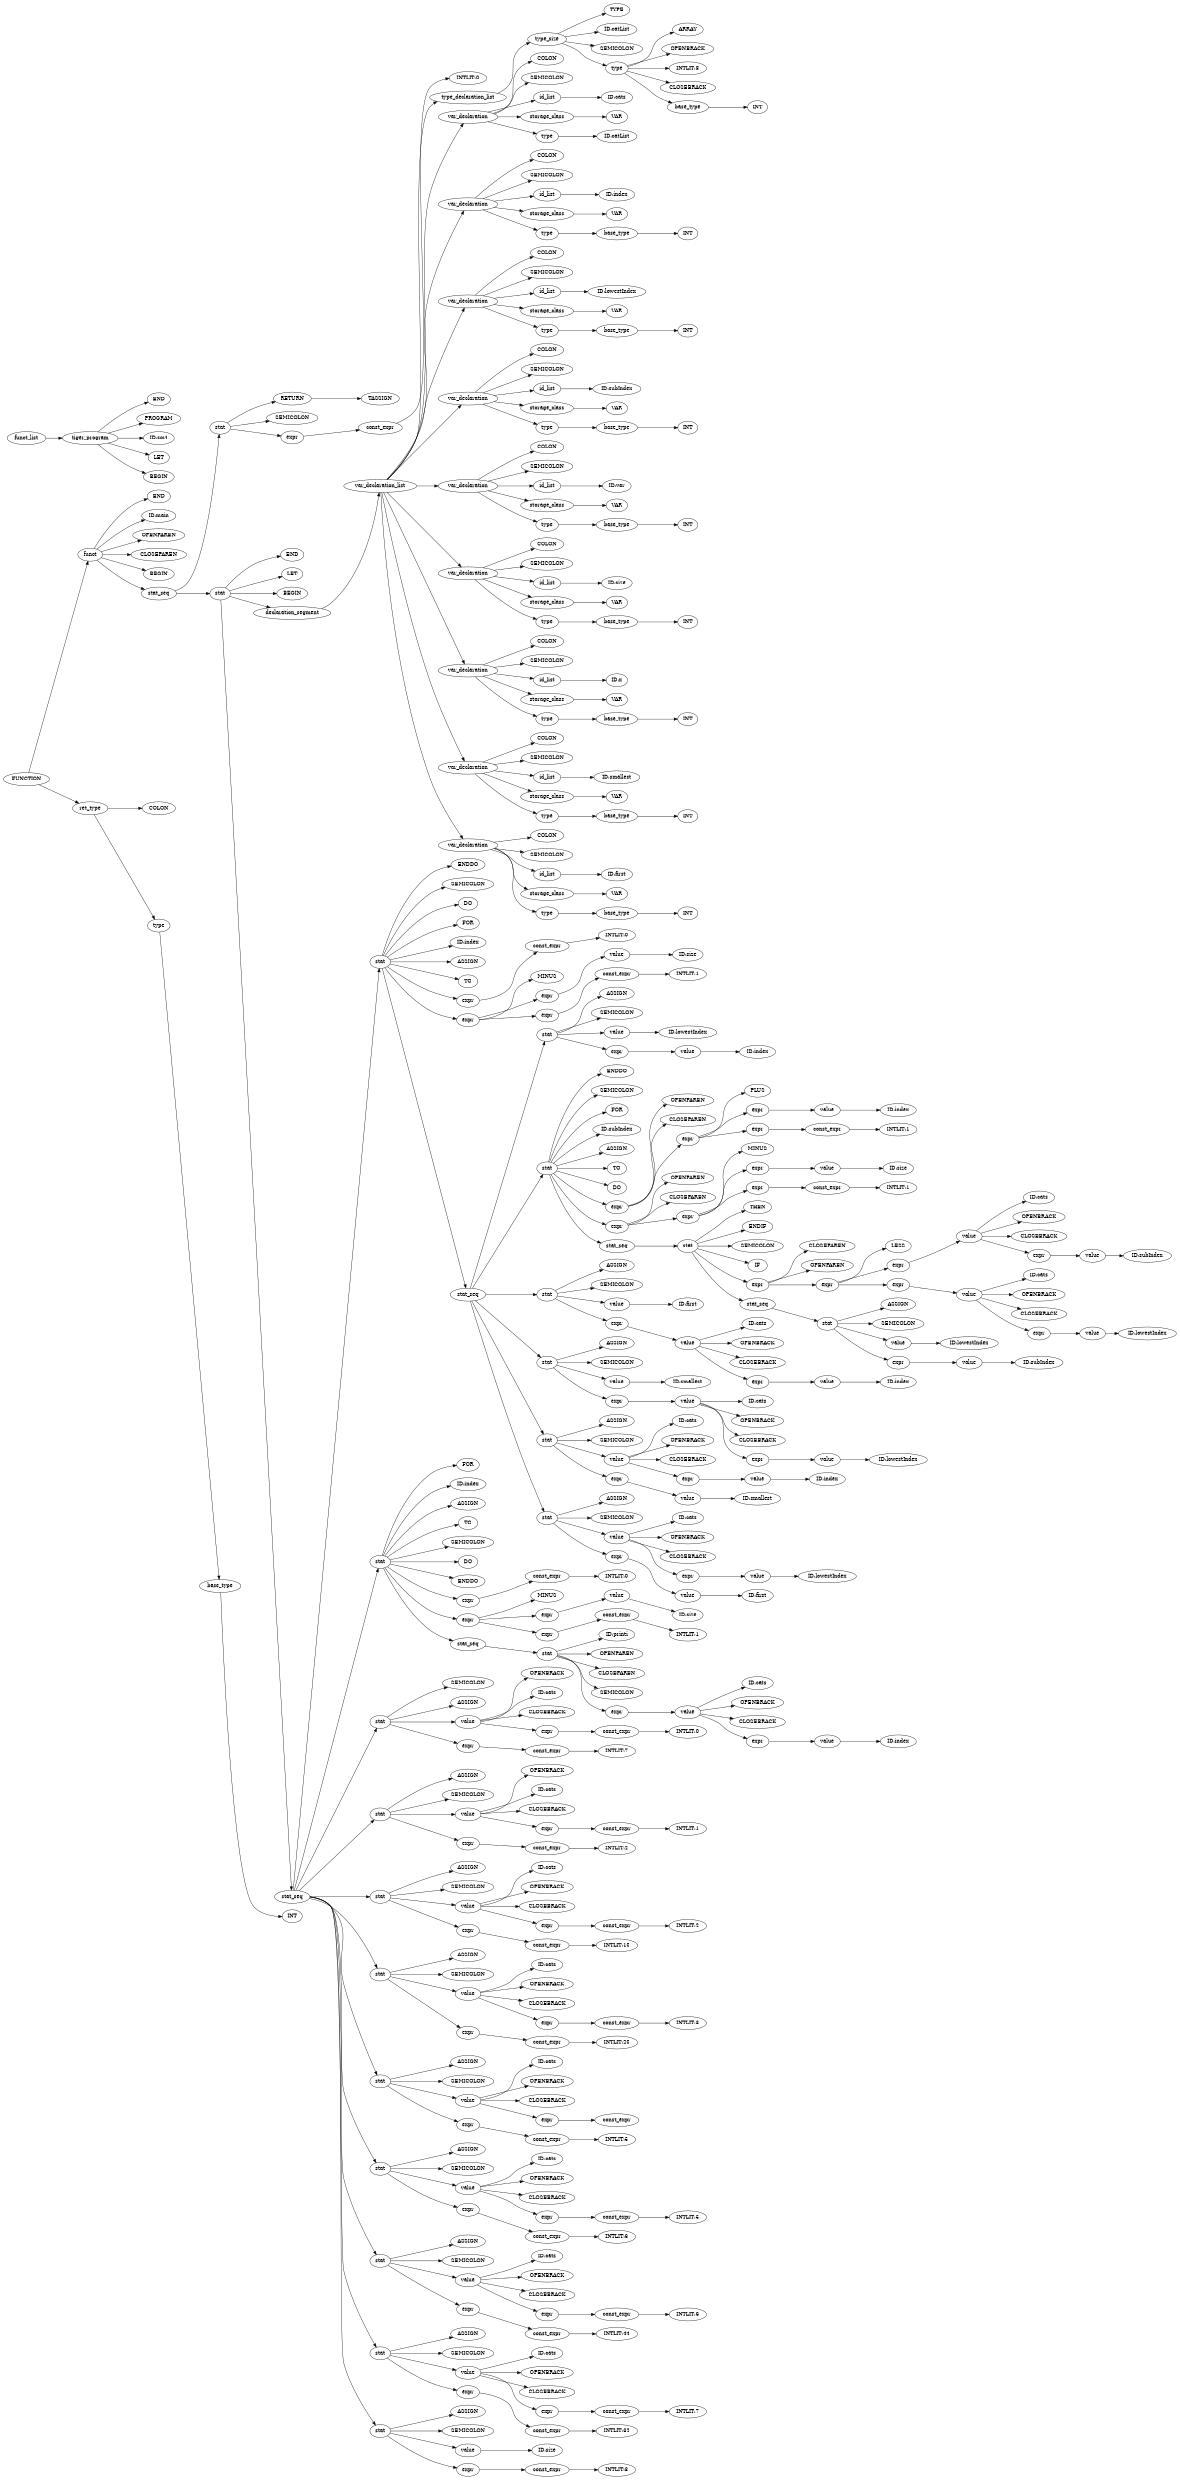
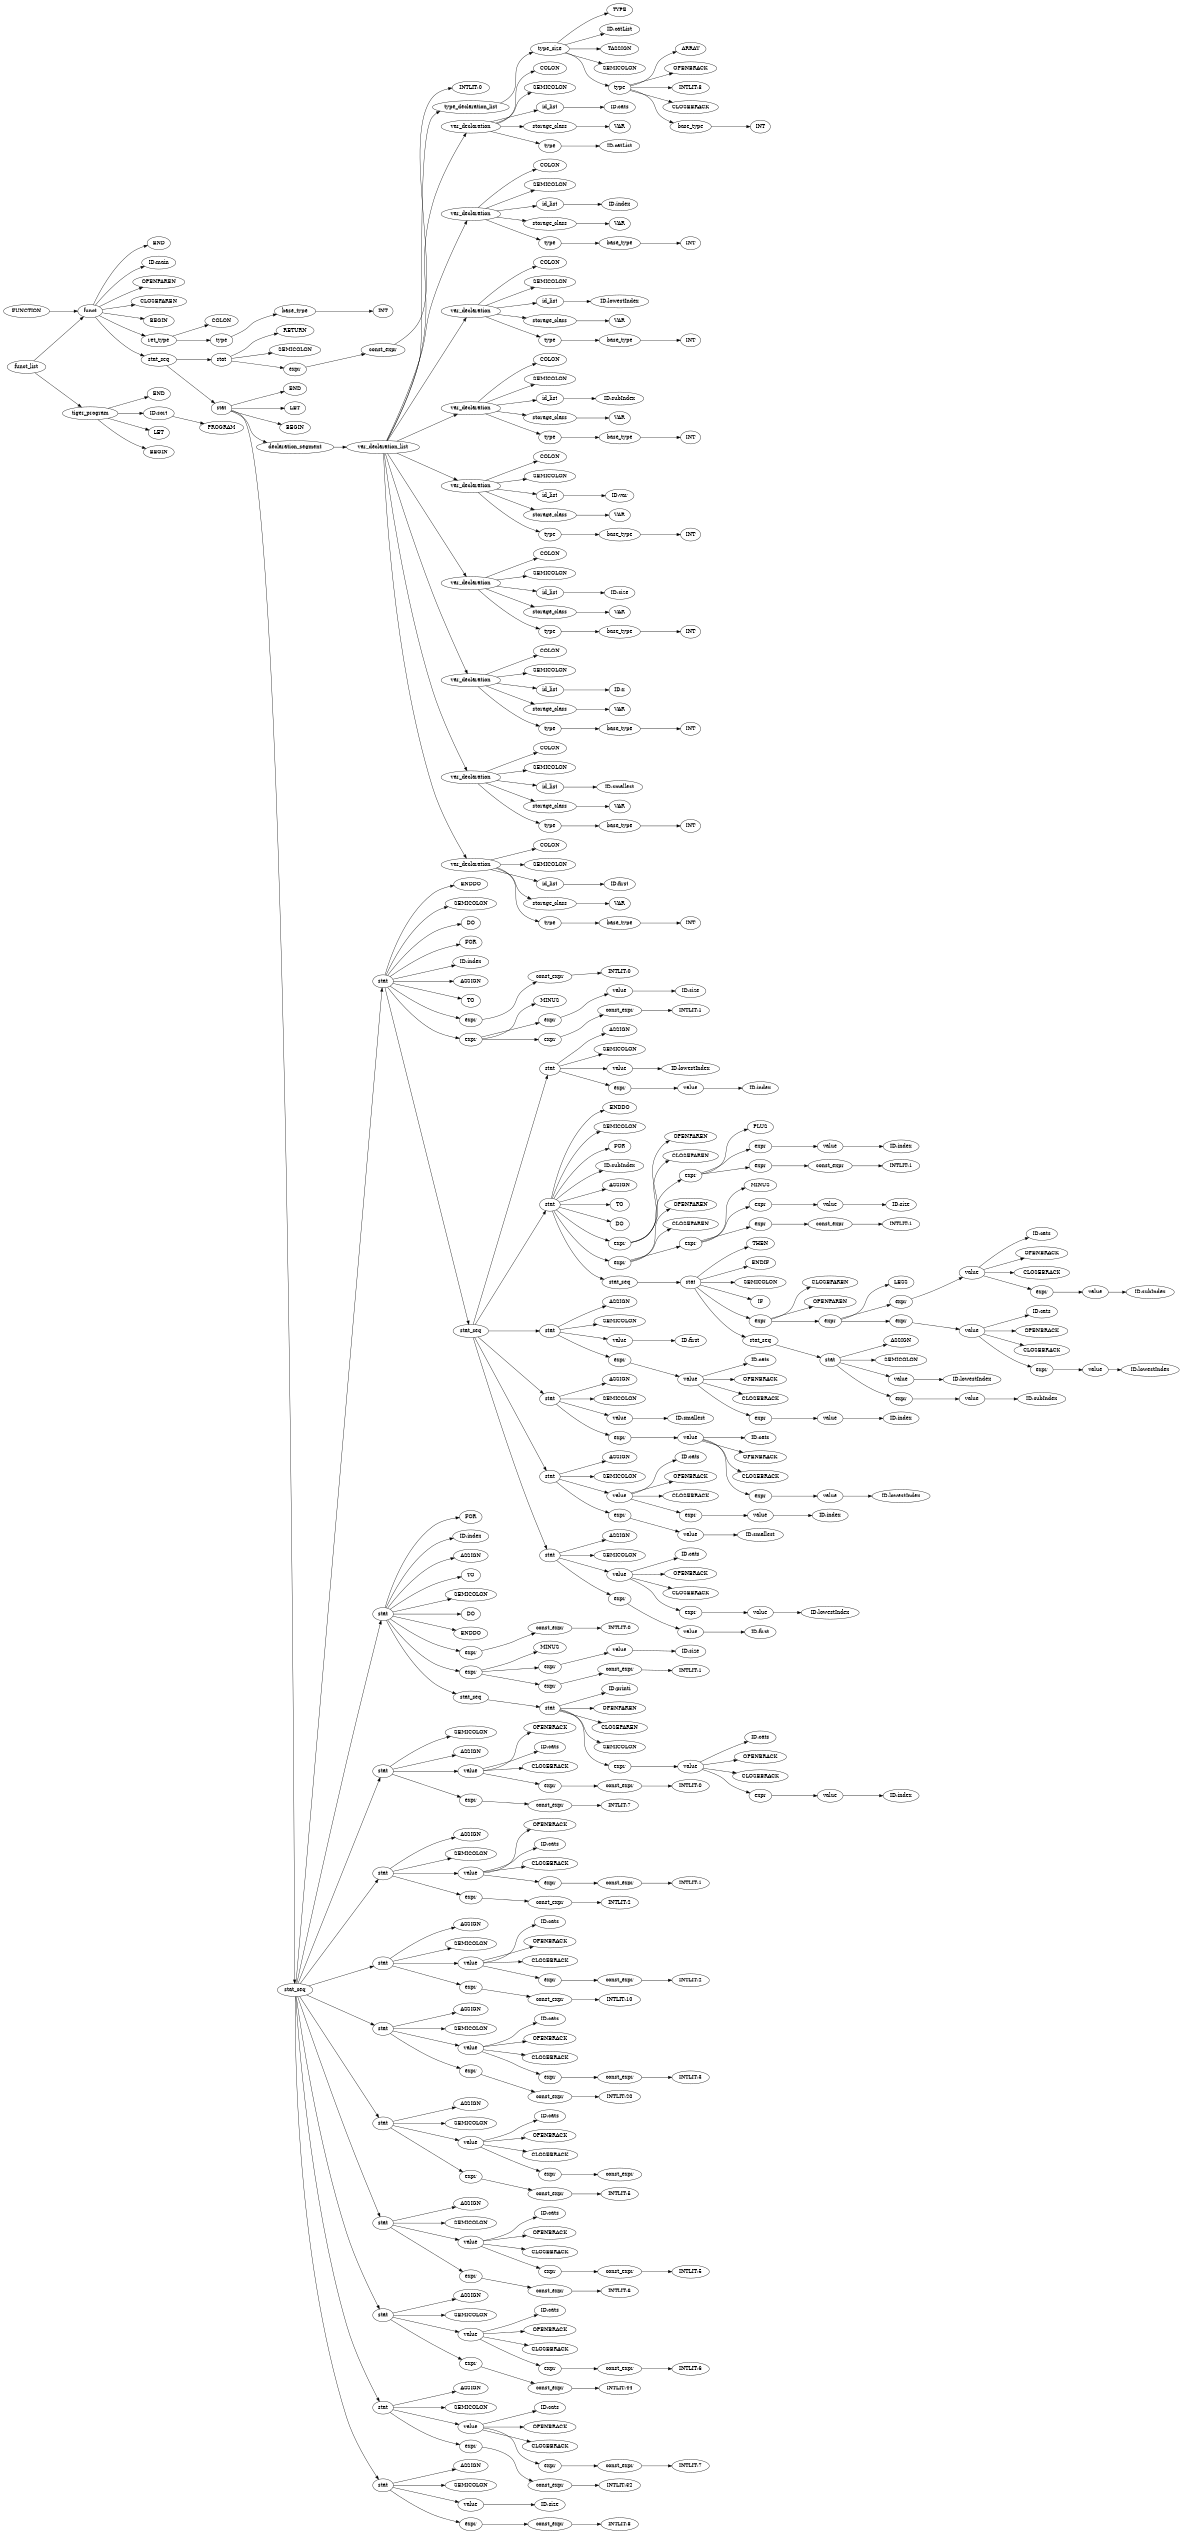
none -> (57, 340)
(334, 399) -> (583, 49)
(124, 429) -> (186, 420)
(57, 793) -> (120, 326)
